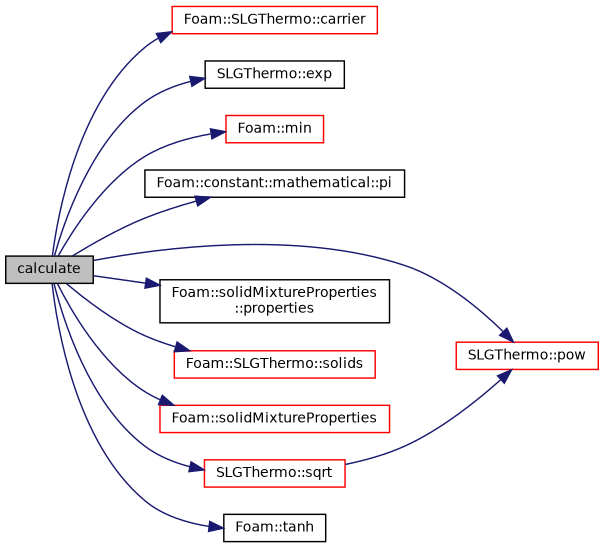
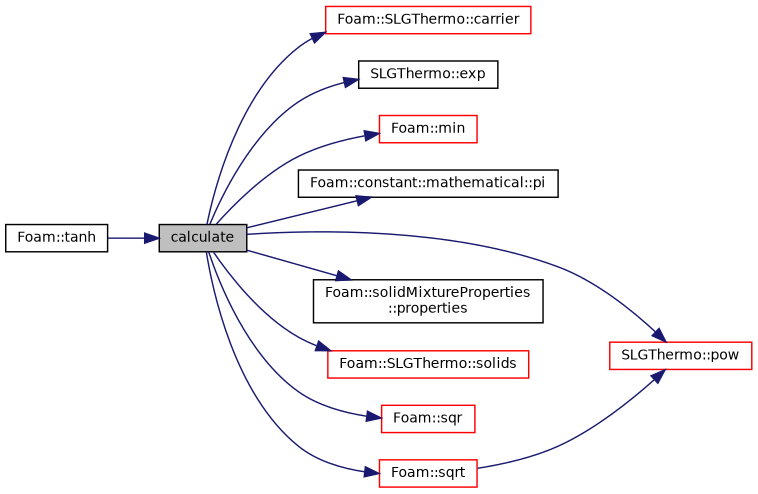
(275, 419) -> (428, 419)
(94, 433) -> (126, 238)
(275, 473) -> (428, 473)
